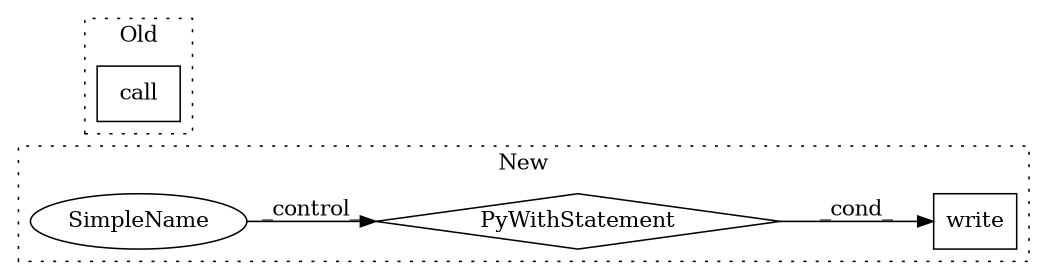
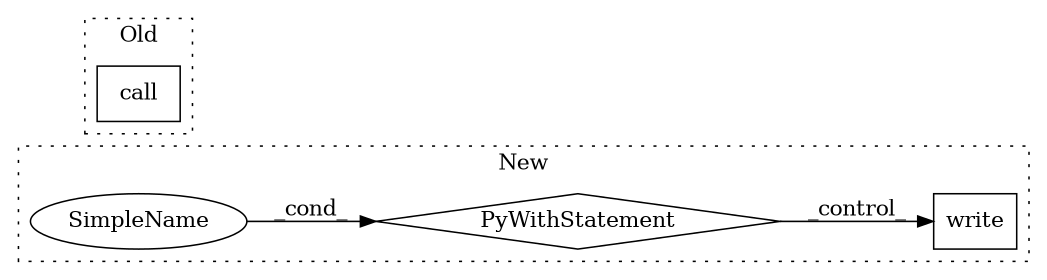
(311, 210) -> (311, 210)
(857, 210) -> (857, 210)
